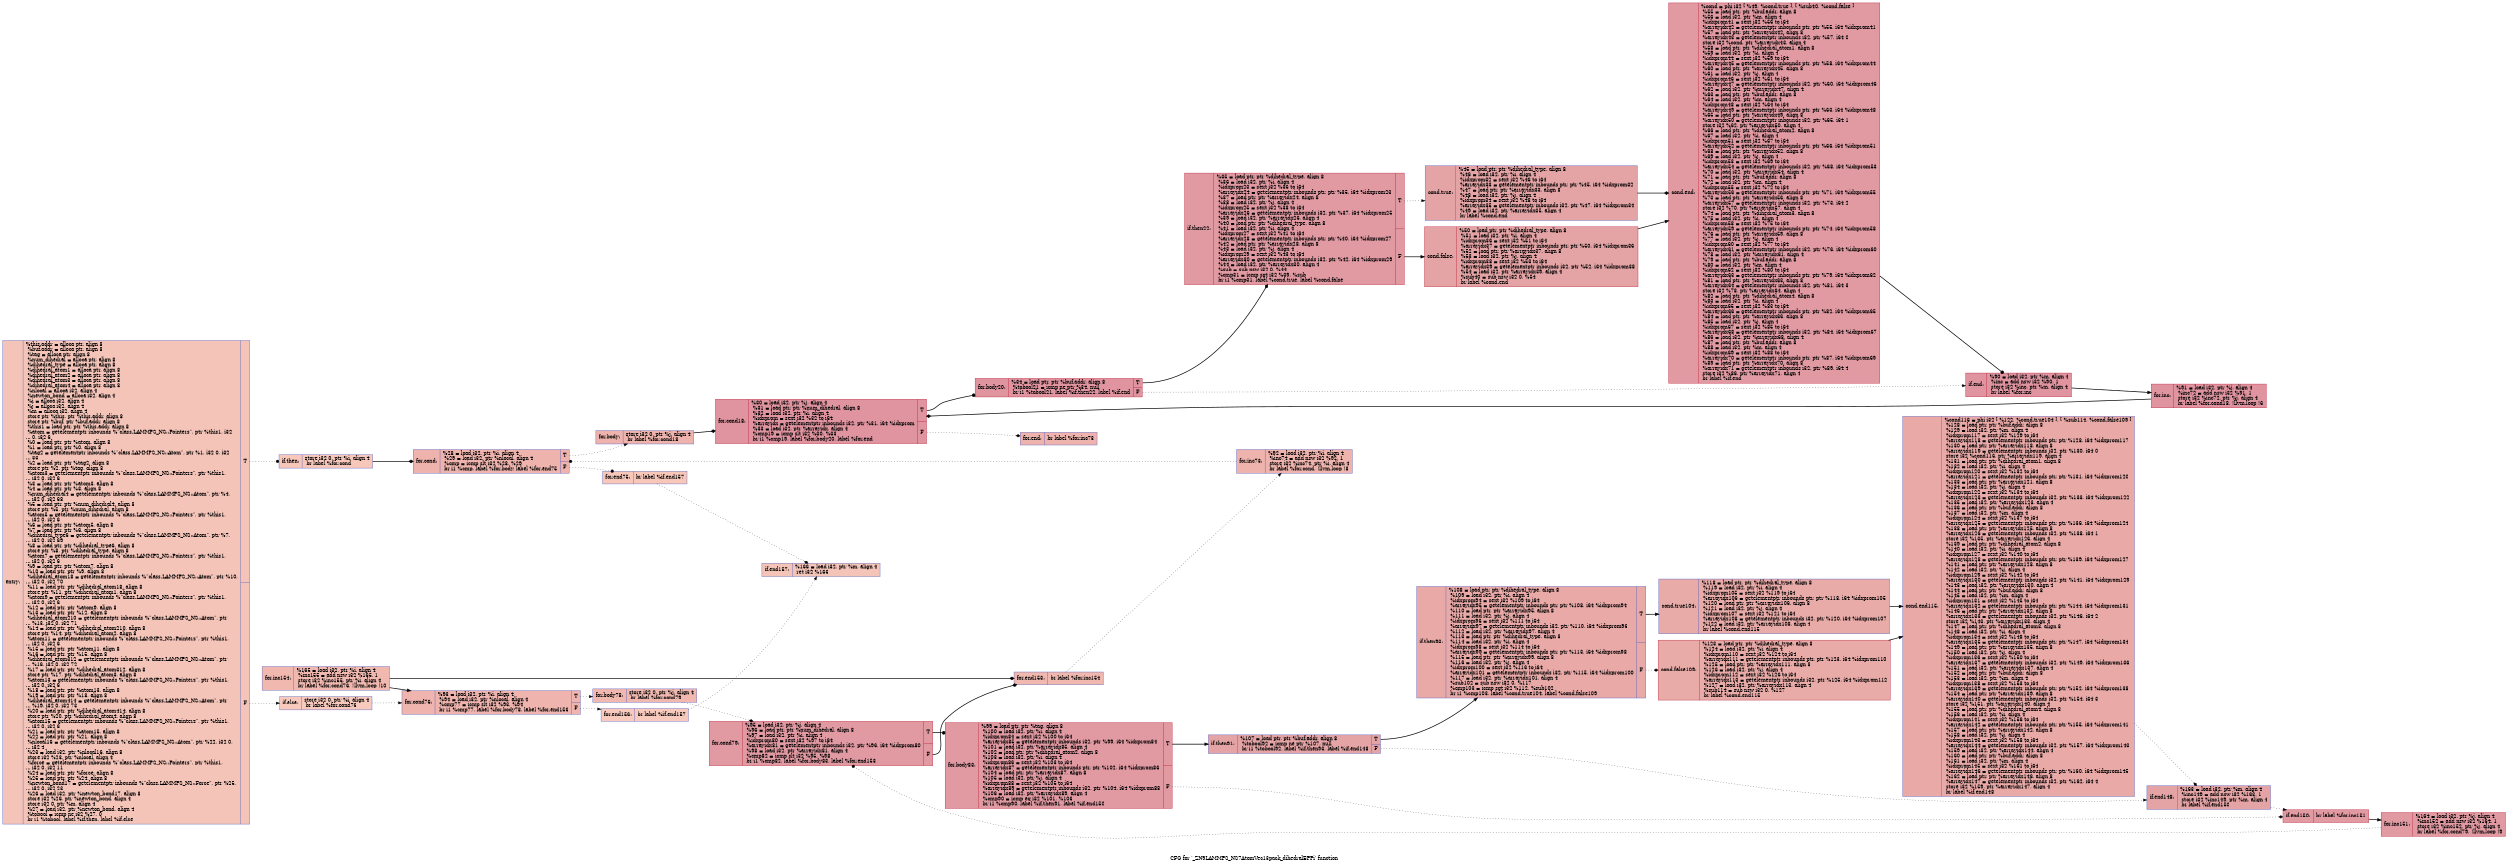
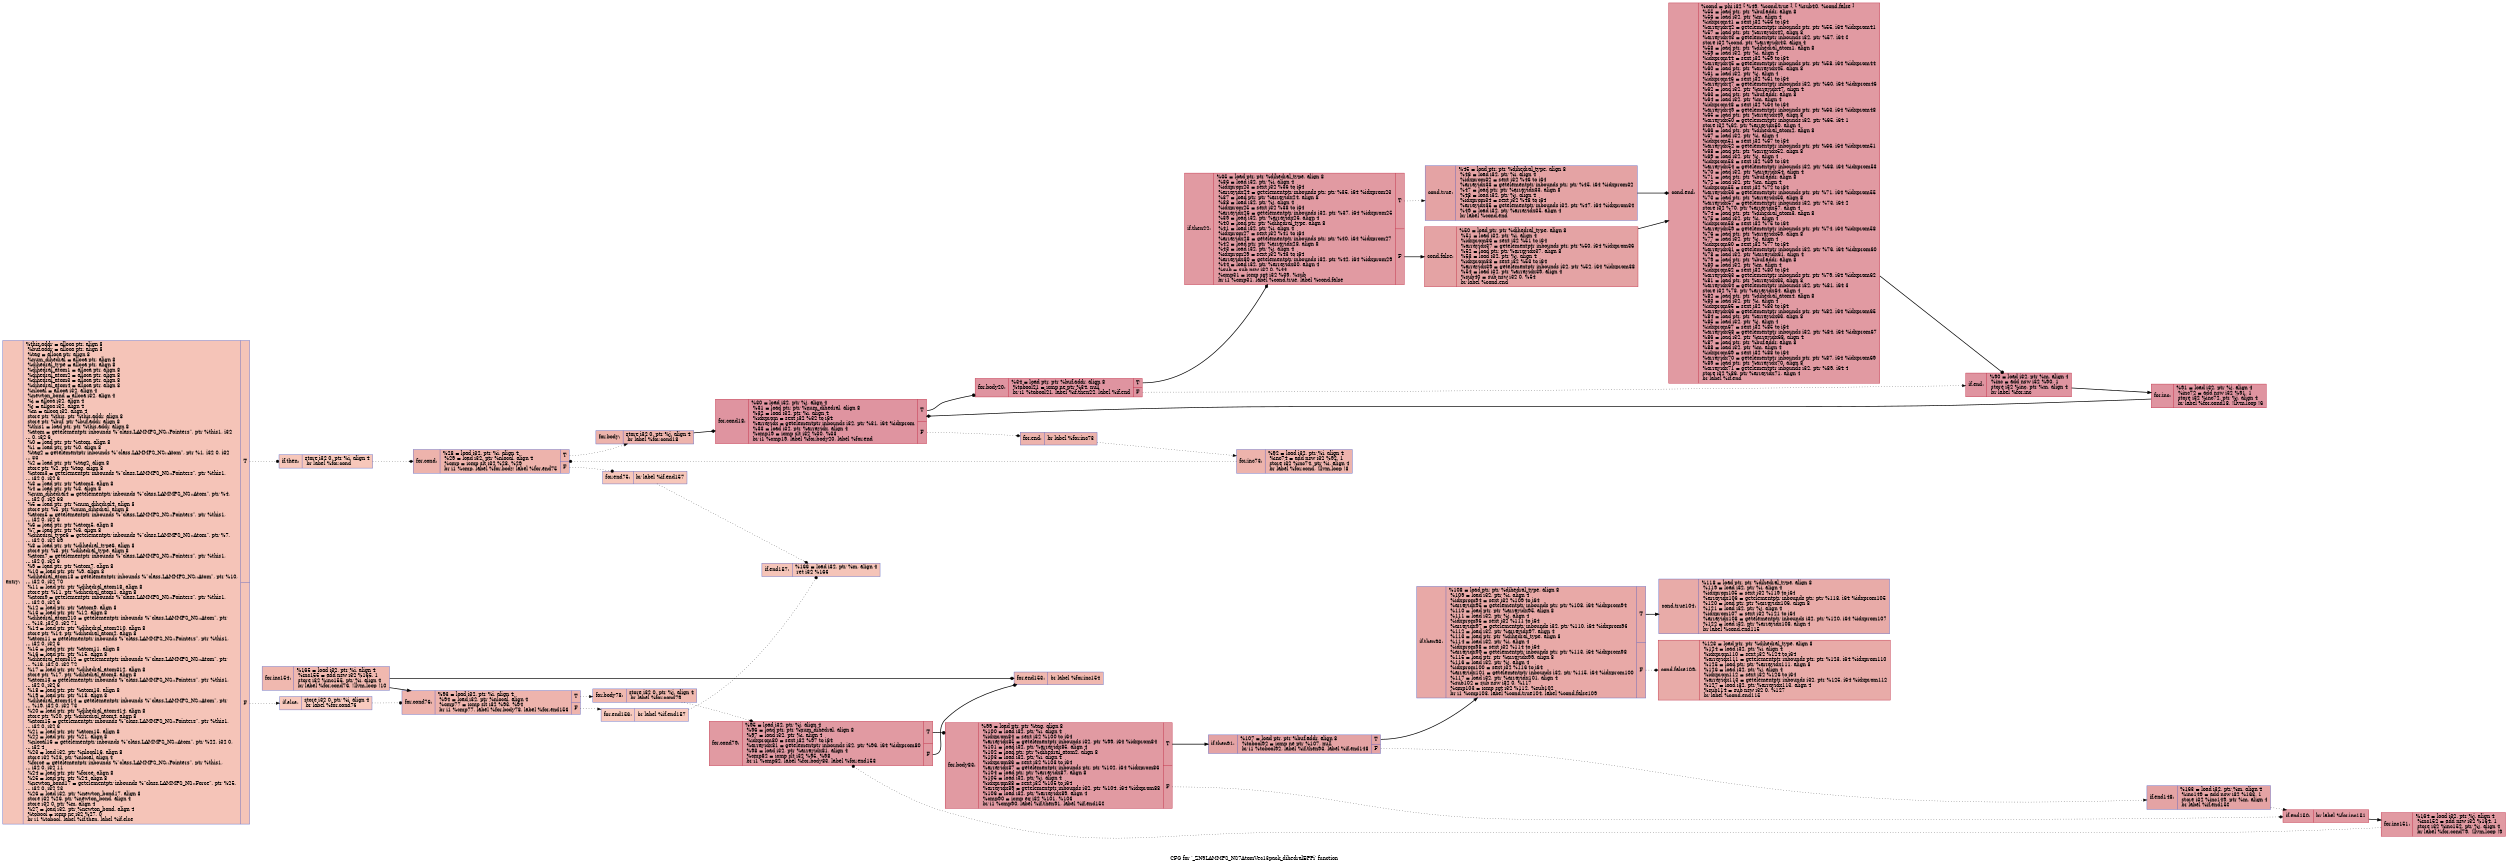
(391, 461) -> (391, 461)
(1172, 574) -> (1165, 449)
(2019, 606) -> none
(760, 653) -> (760, 653)
(385, 703) -> (385, 703)
